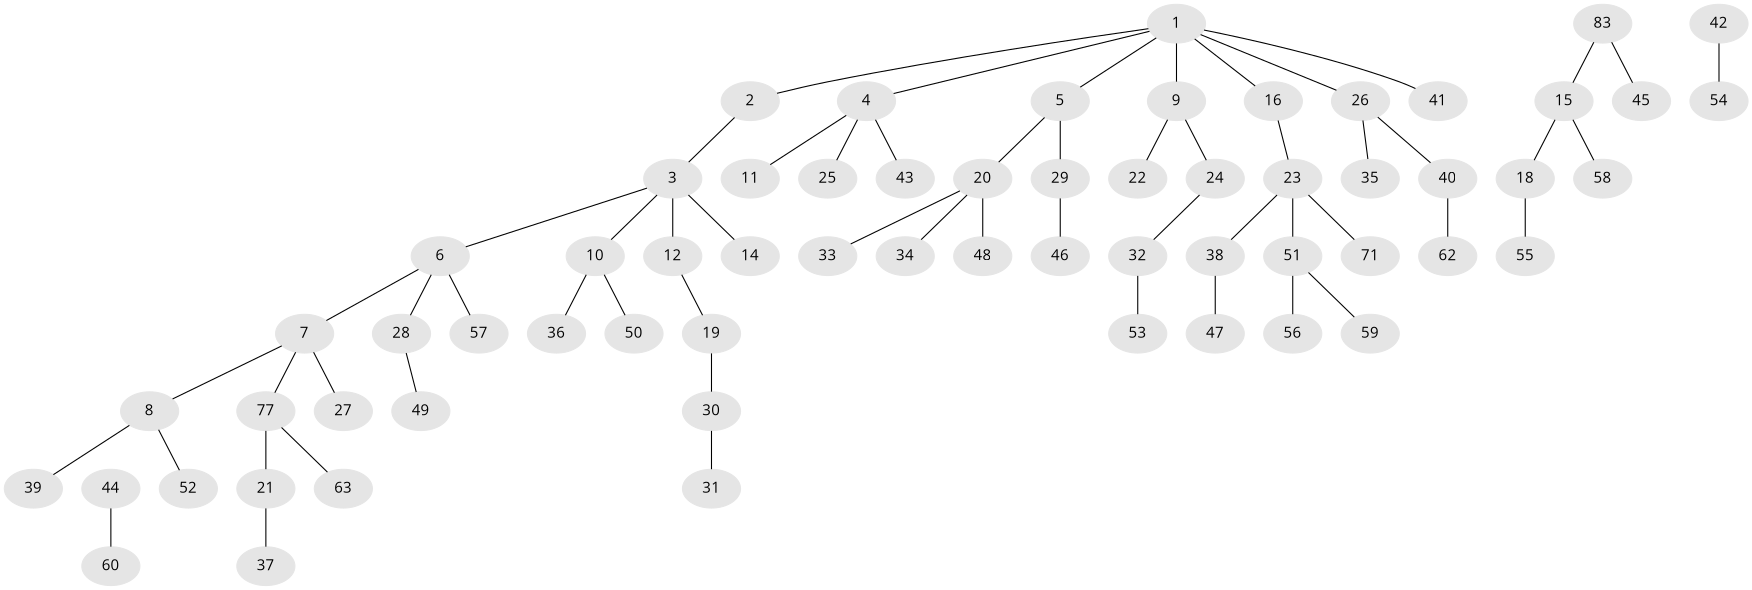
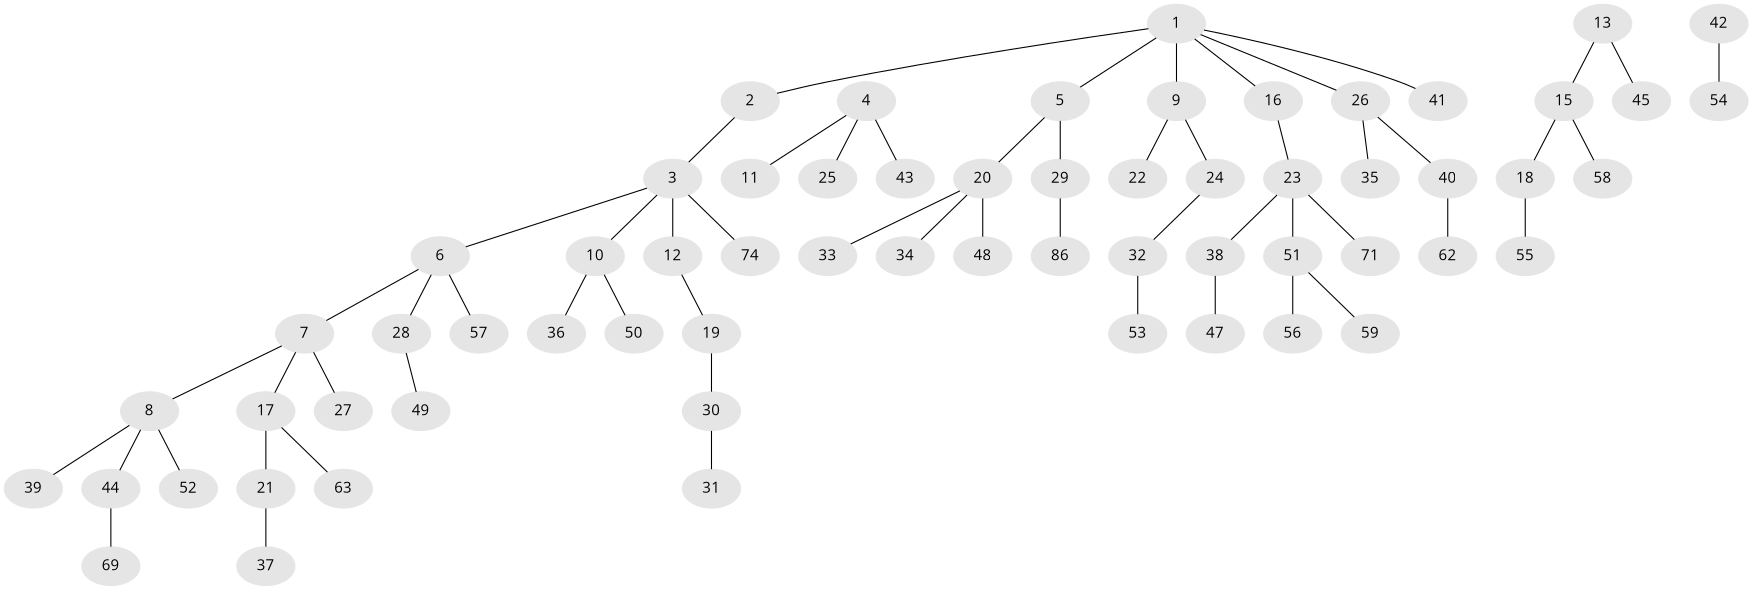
(1603, 24) -> (1603, 24)
(1022, 62) -> none
(750, 256) -> (750, 256)
(1060, 256) -> (1060, 256)
(266, 411) -> (266, 411)
none -> (130, 450)
(111, 566) -> (111, 566)
